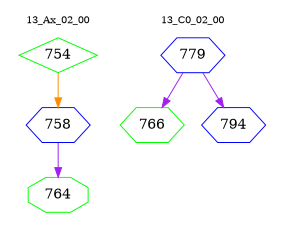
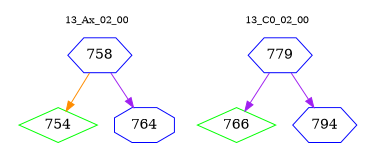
(58, 85) -> (80, 88)
(152, 125) -> (237, 125)
(58, 195) -> (144, 125)
